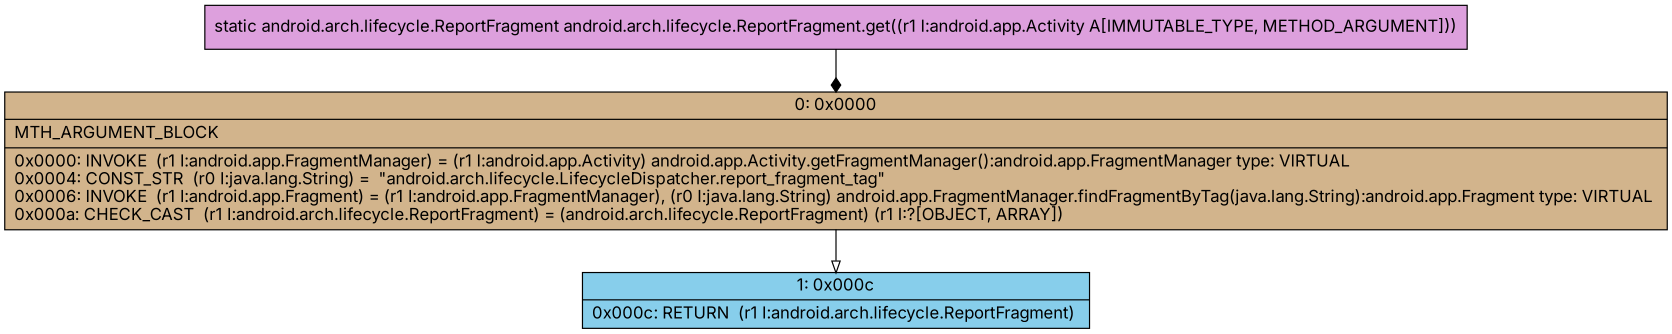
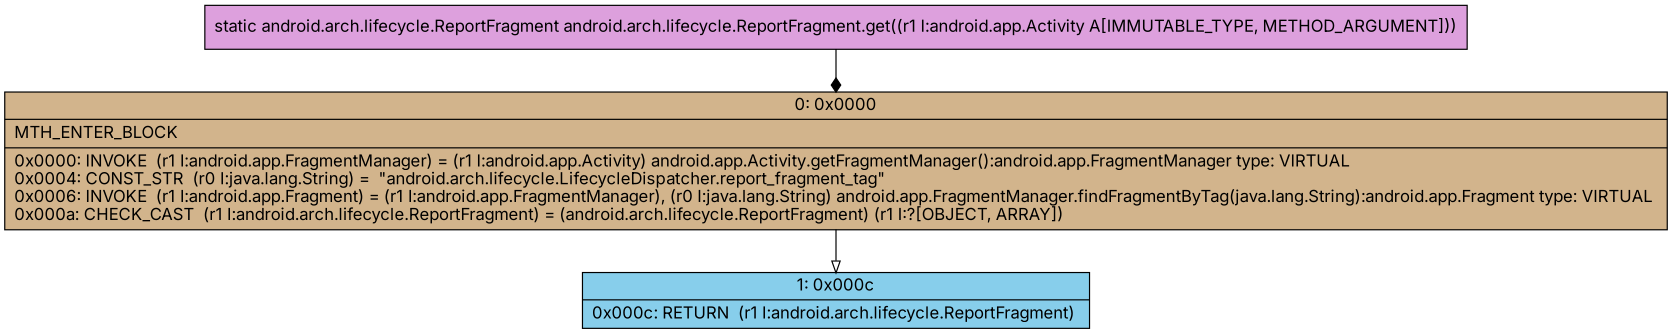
(117, 133) -> (97, 133)
